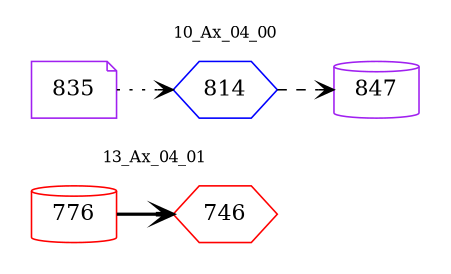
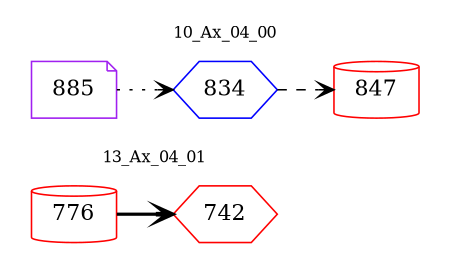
(74, 90) -> (74, 90)
(225, 90) -> (225, 90)
(376, 90) -> (376, 90)
(225, 214) -> (225, 214)
